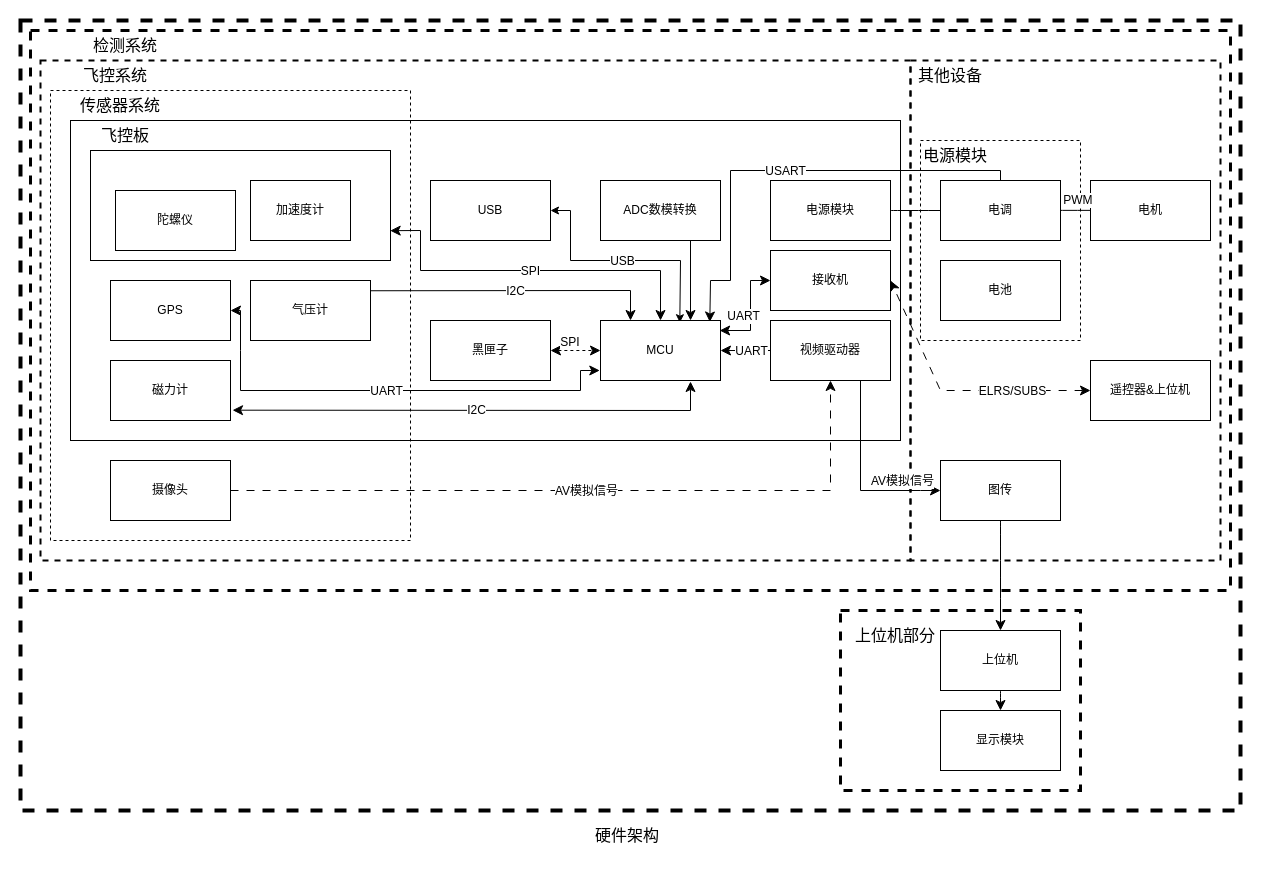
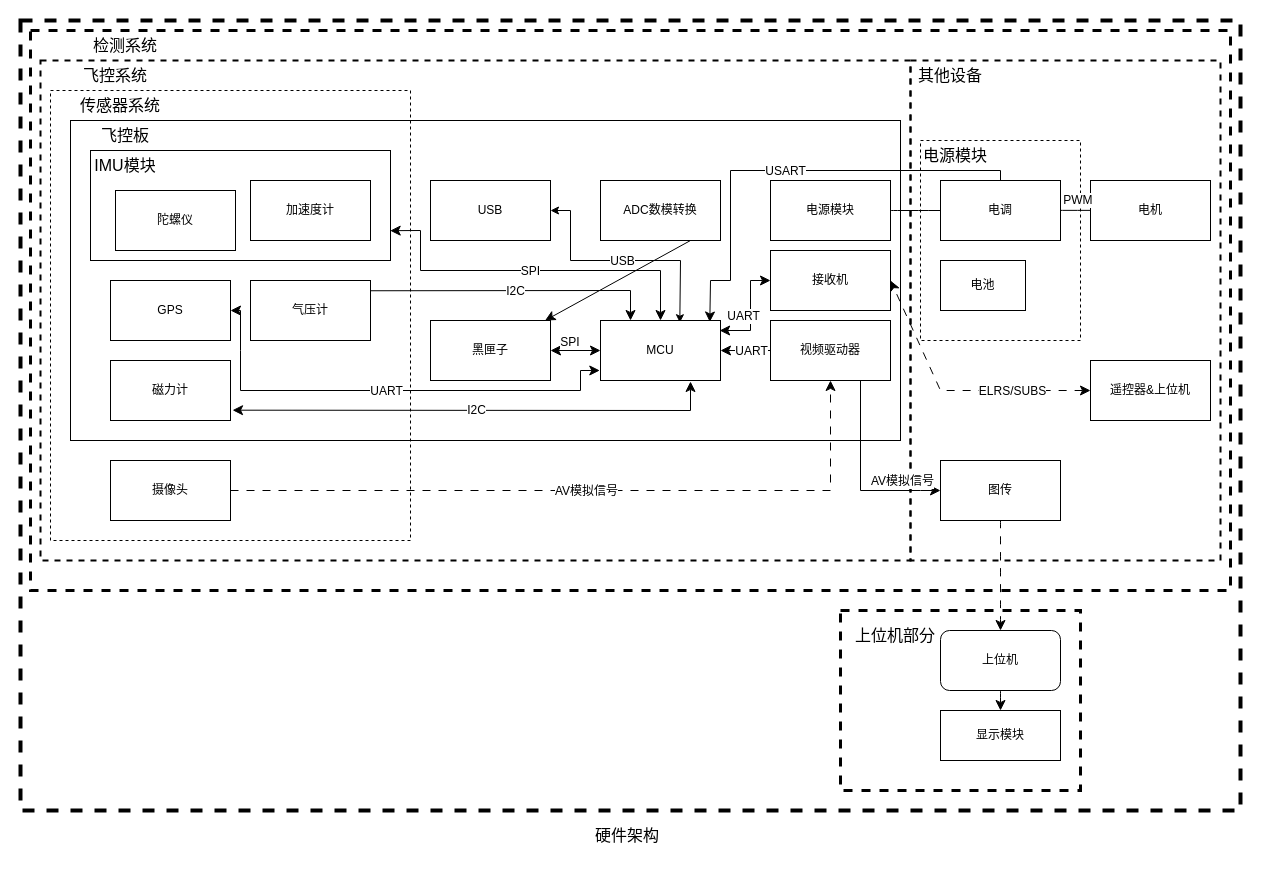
none -> (126, 166)
(301, 211) -> (311, 211)
(691, 277) -> (621, 279)
(1001, 291) -> (983, 286)
(576, 351) -> (576, 351)
(1001, 569) -> (1001, 569)
(1001, 661) -> (1001, 661)
(1001, 741) -> (1001, 736)
